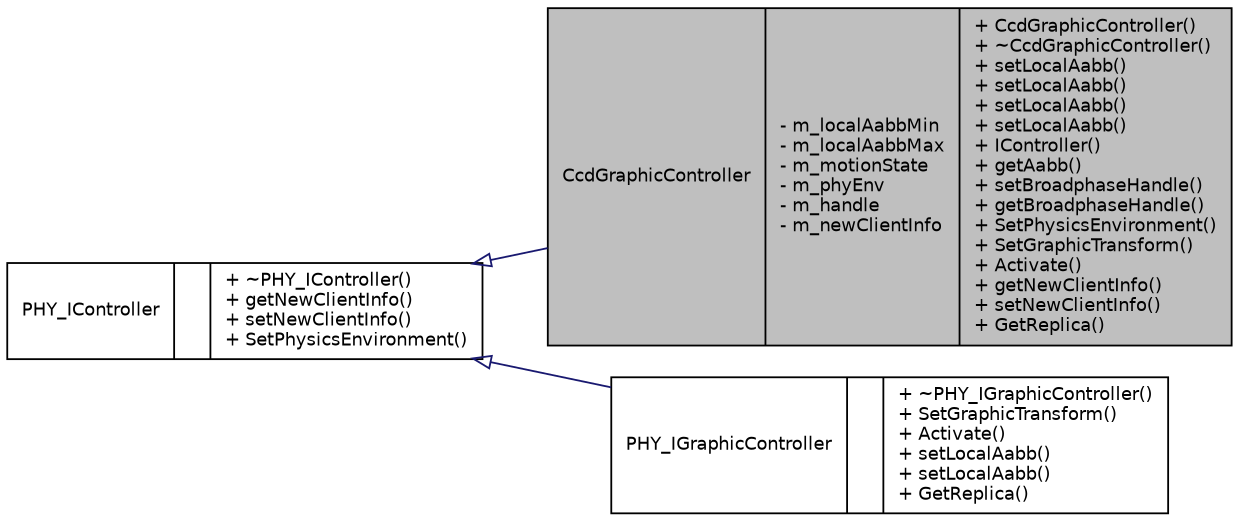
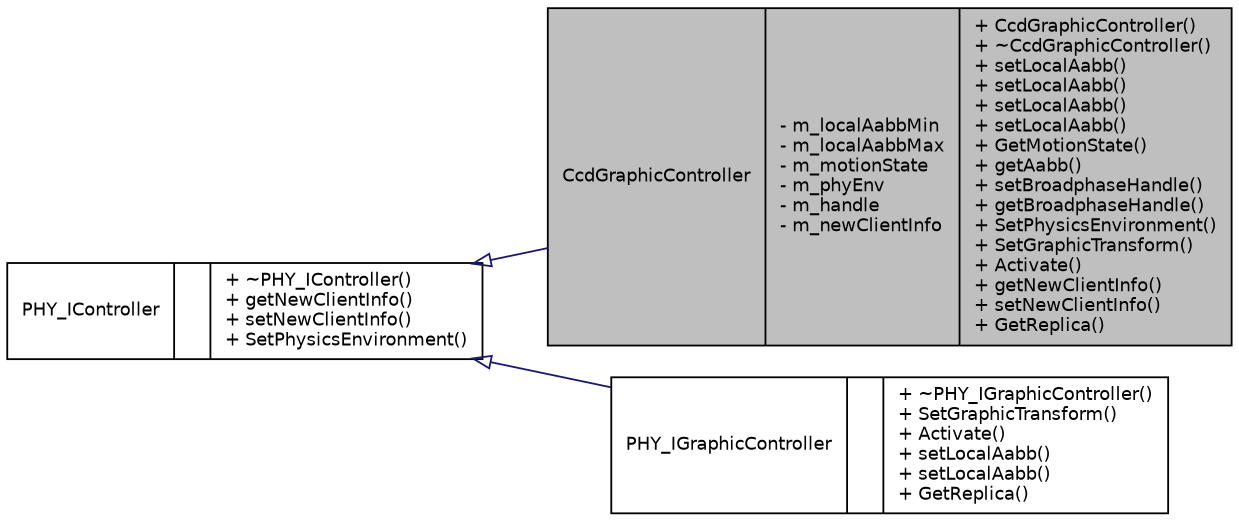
(1038, 146) -> (1061, 146)
